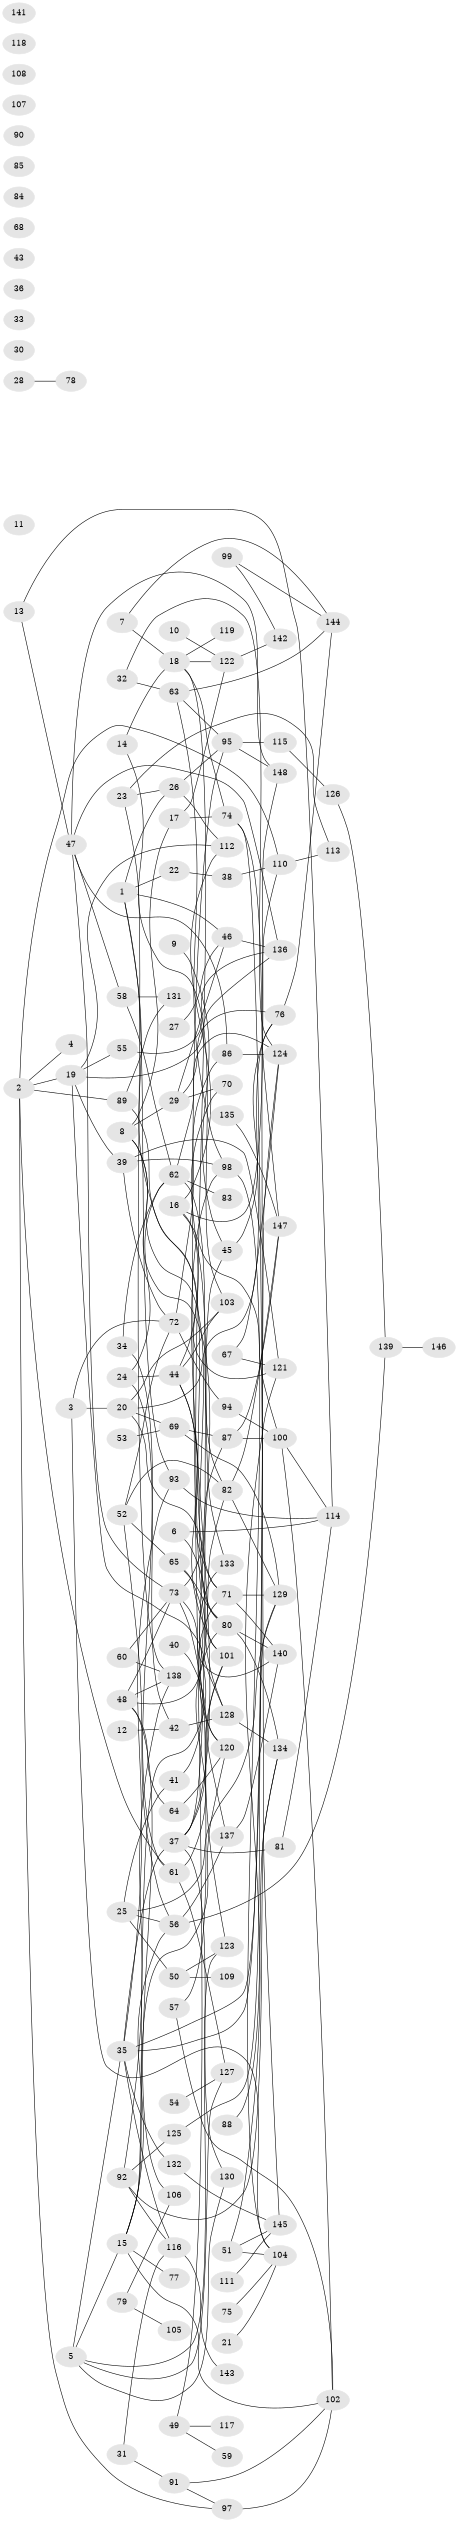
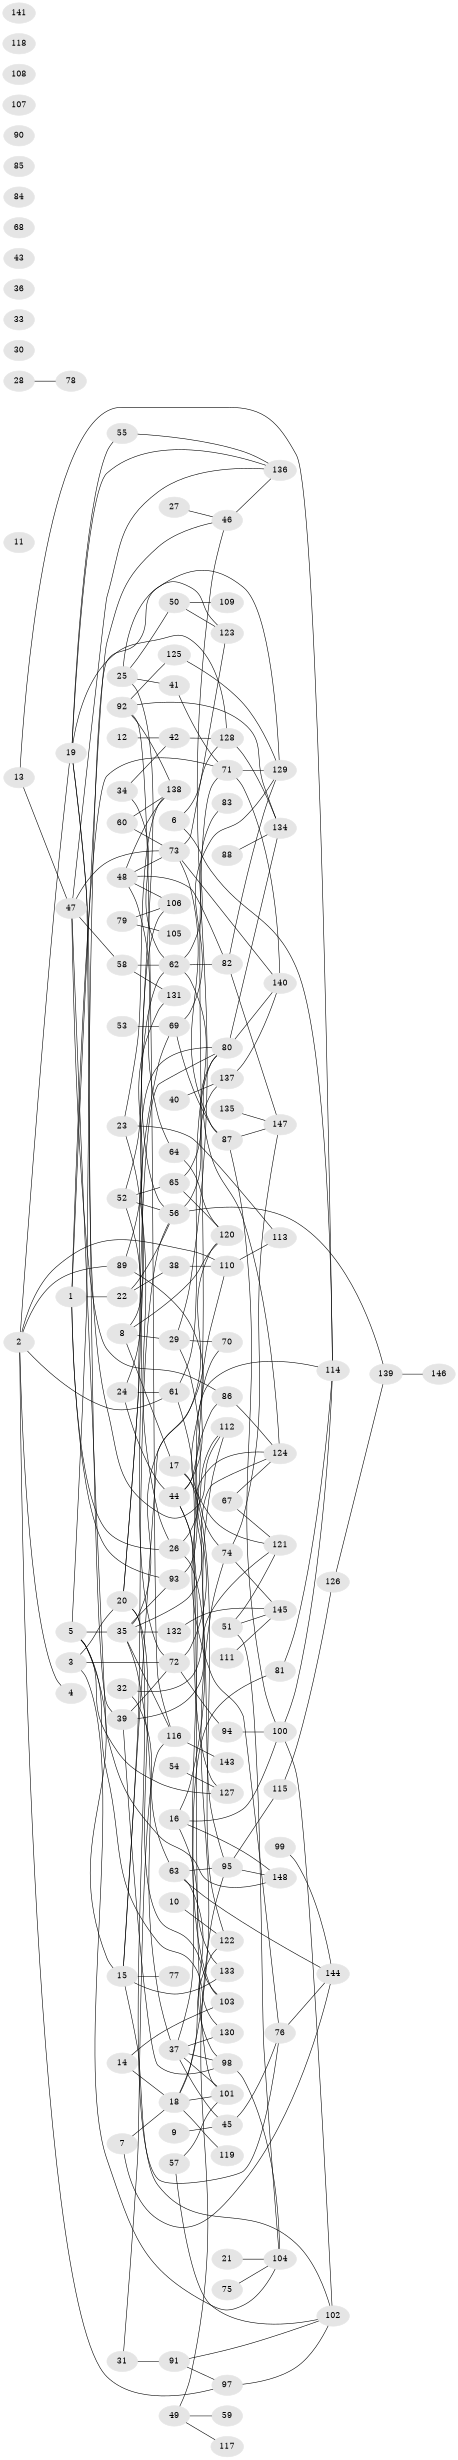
(280, 639) -> none
none -> (149, 1264)
(159, 1464) -> (142, 1049)
